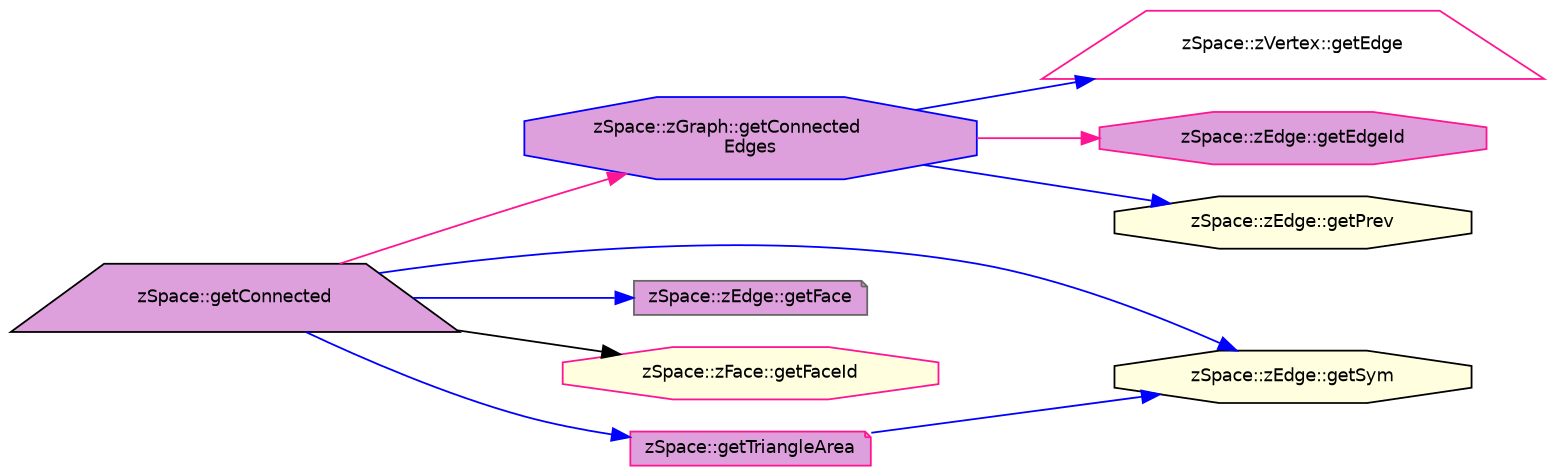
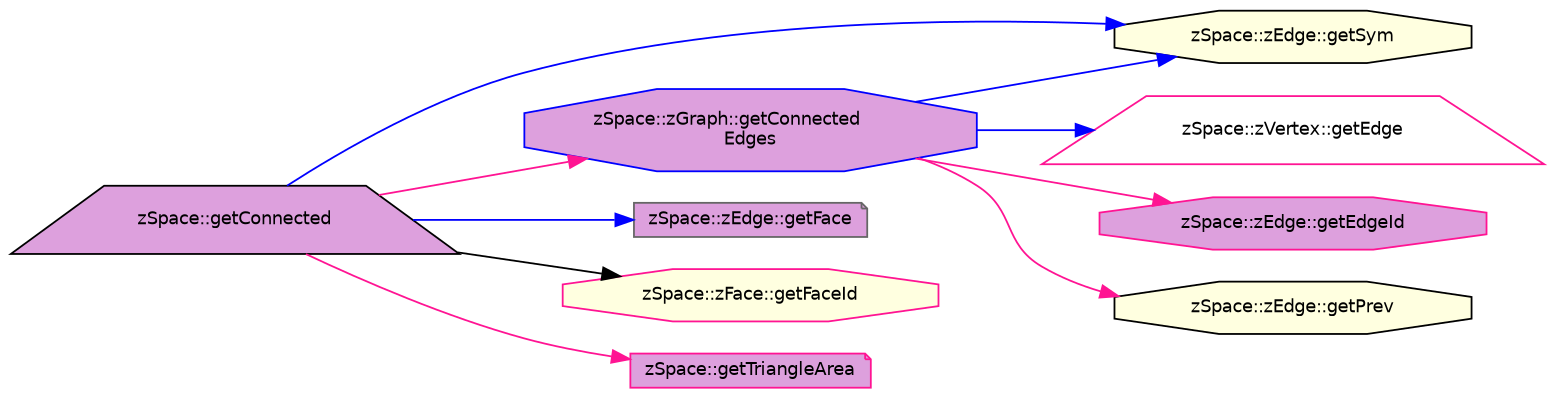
(1038, 183) -> (1009, 226)
(455, 394) -> (455, 316)
(1007, 415) -> (1037, 81)
